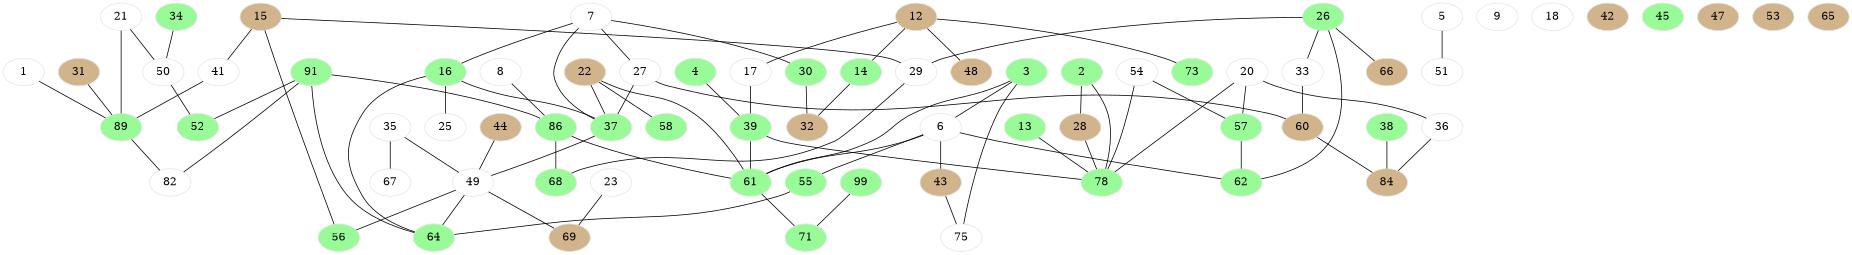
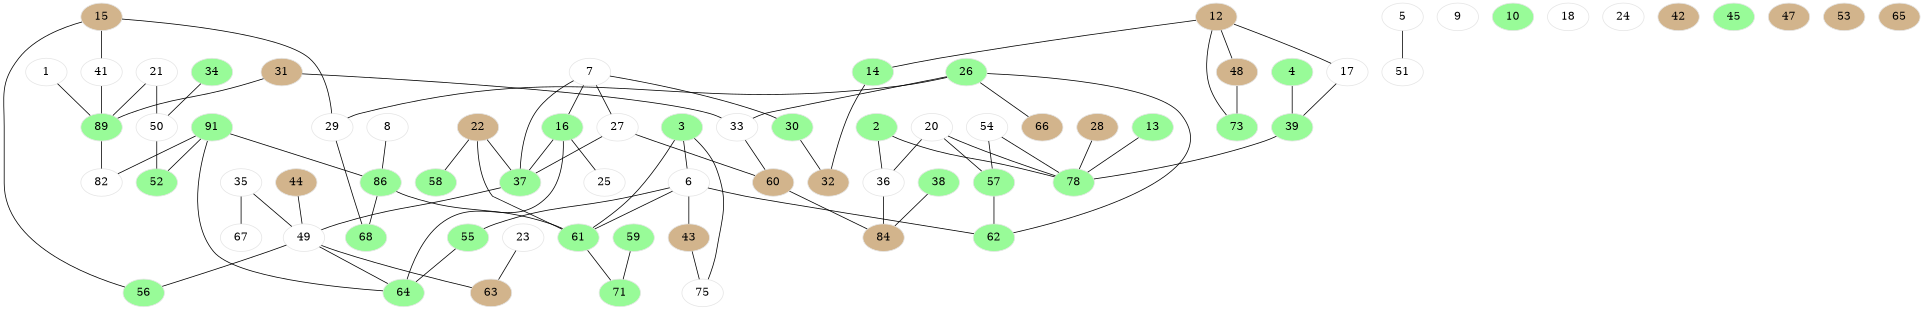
none -> (1513, 17)
none -> (1623, 17)
none -> (481, 85)
(1081, 100) -> (880, 155)
none -> (1237, 100)
(751, 155) -> none
(861, 182) -> (634, 238)
(570, 238) -> (491, 293)
